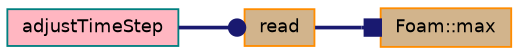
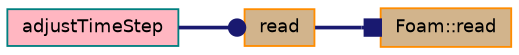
(446, 28) -> (446, 28)
